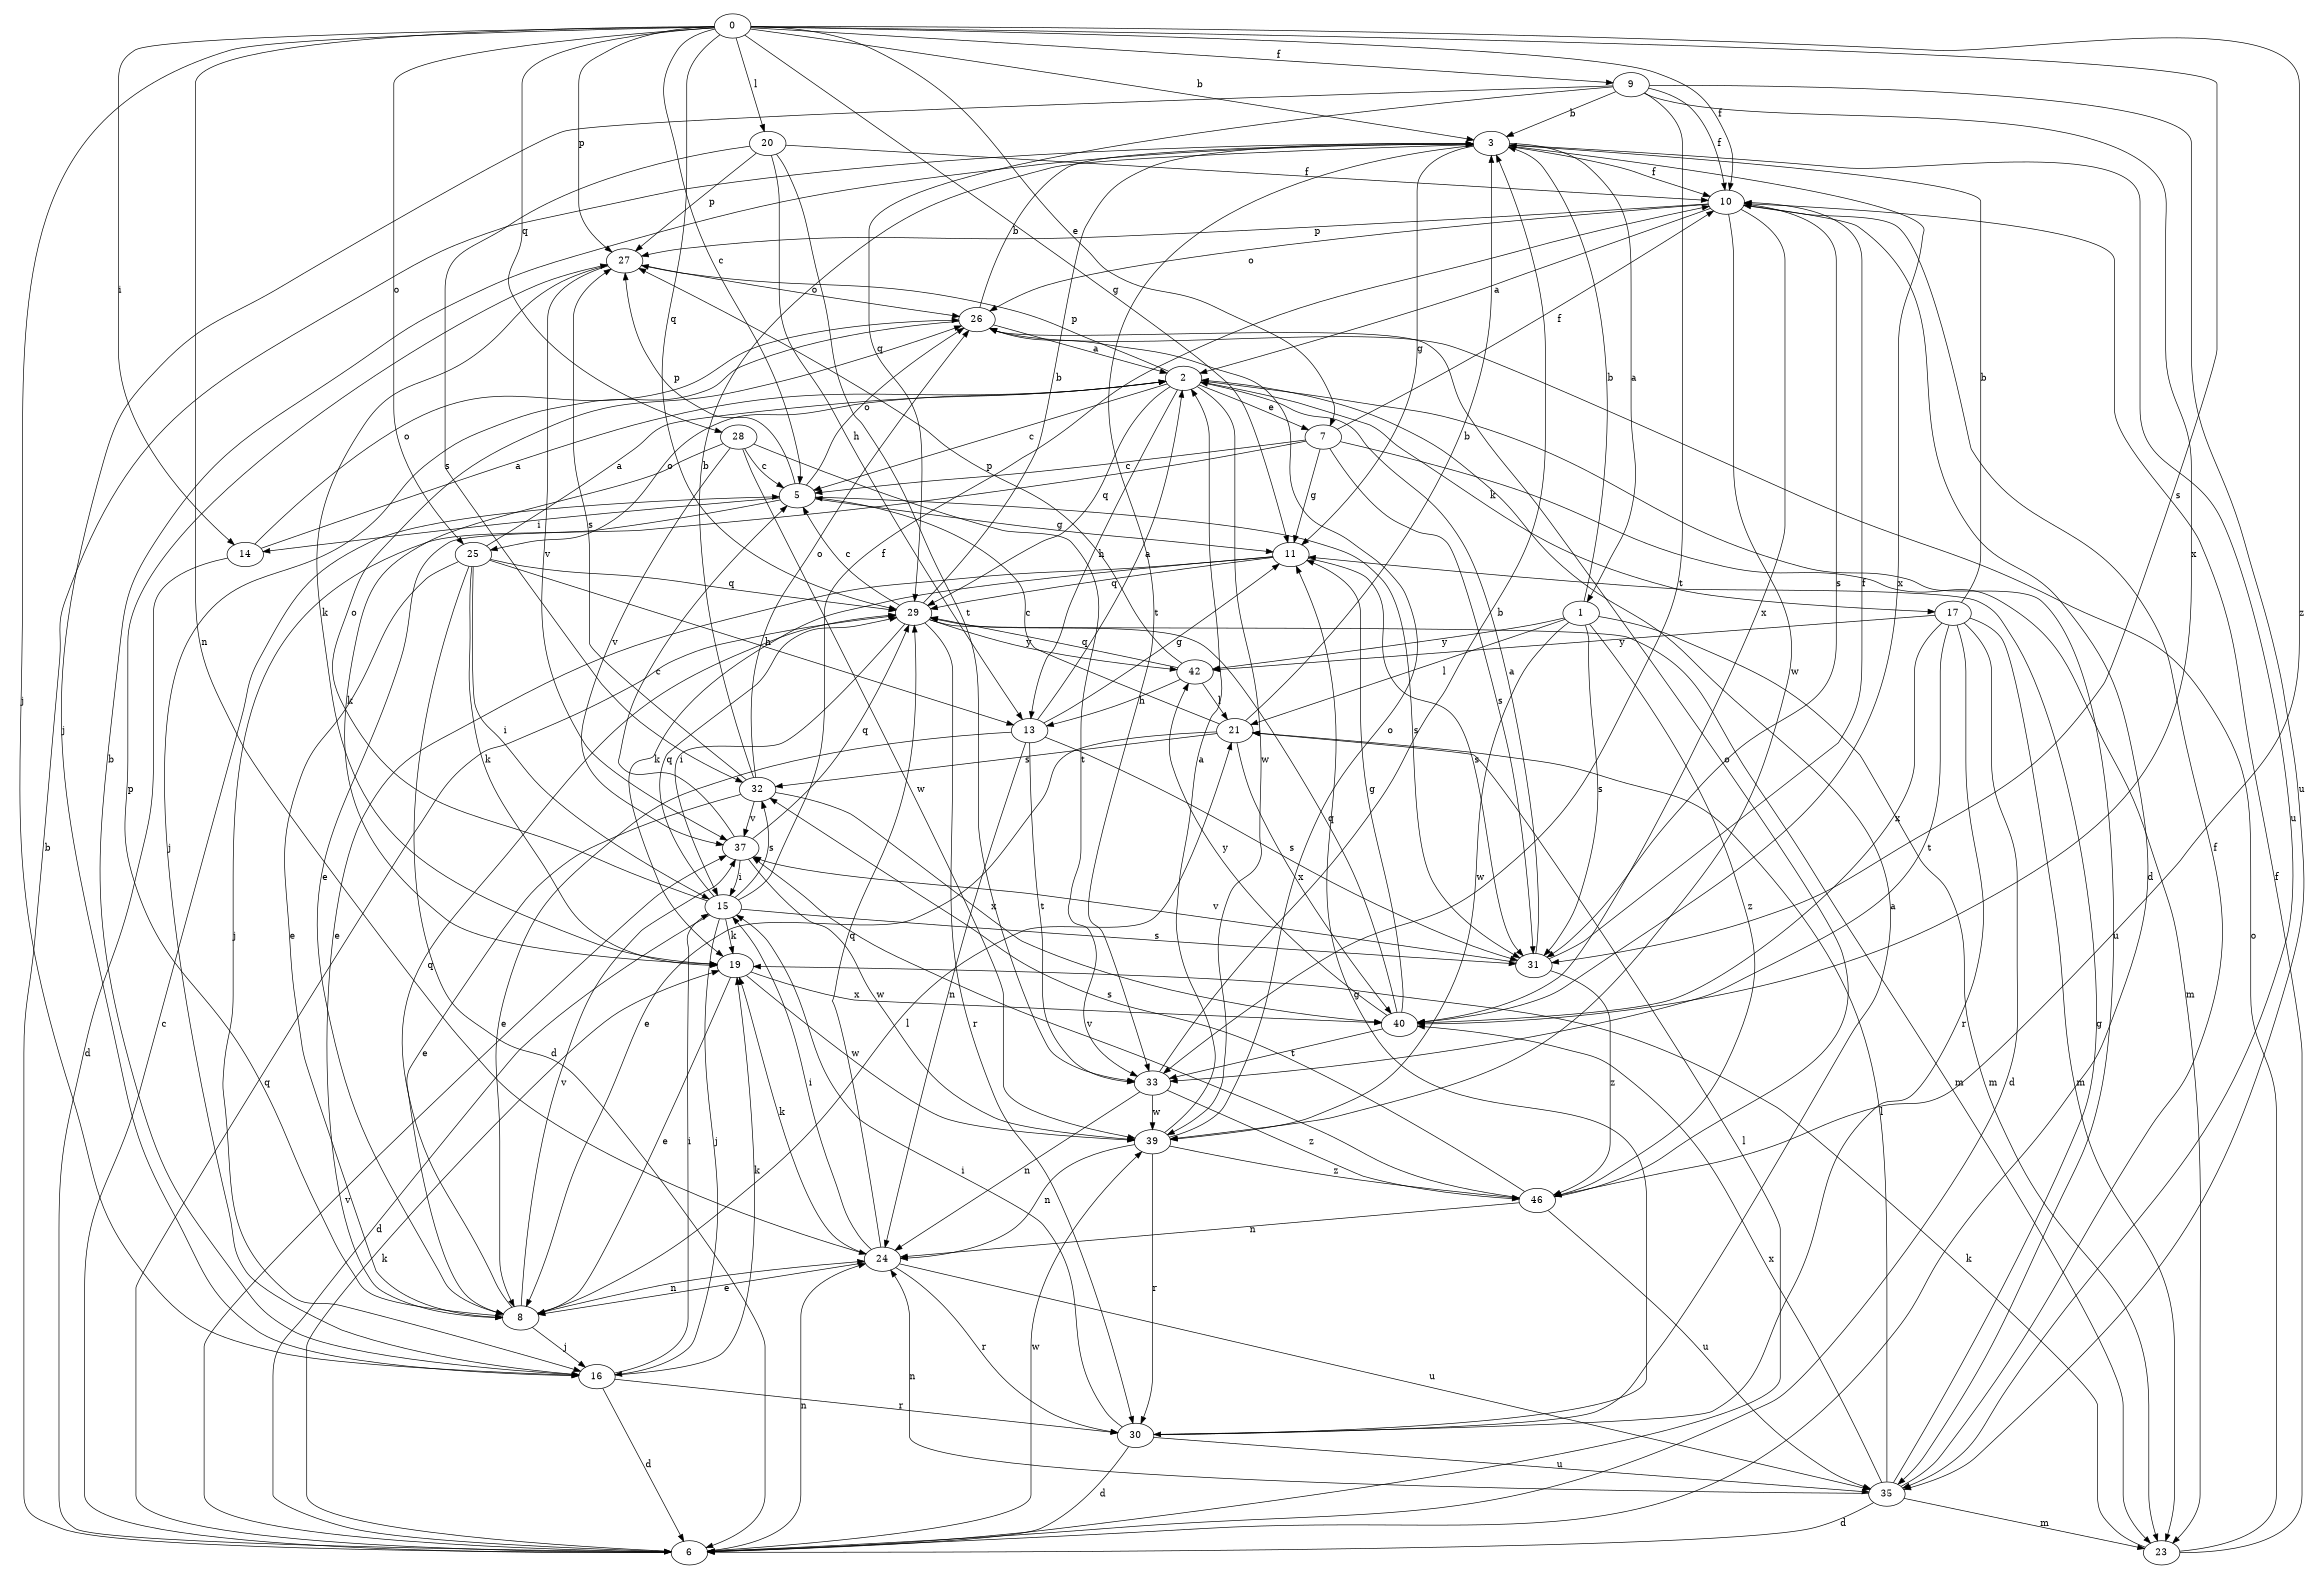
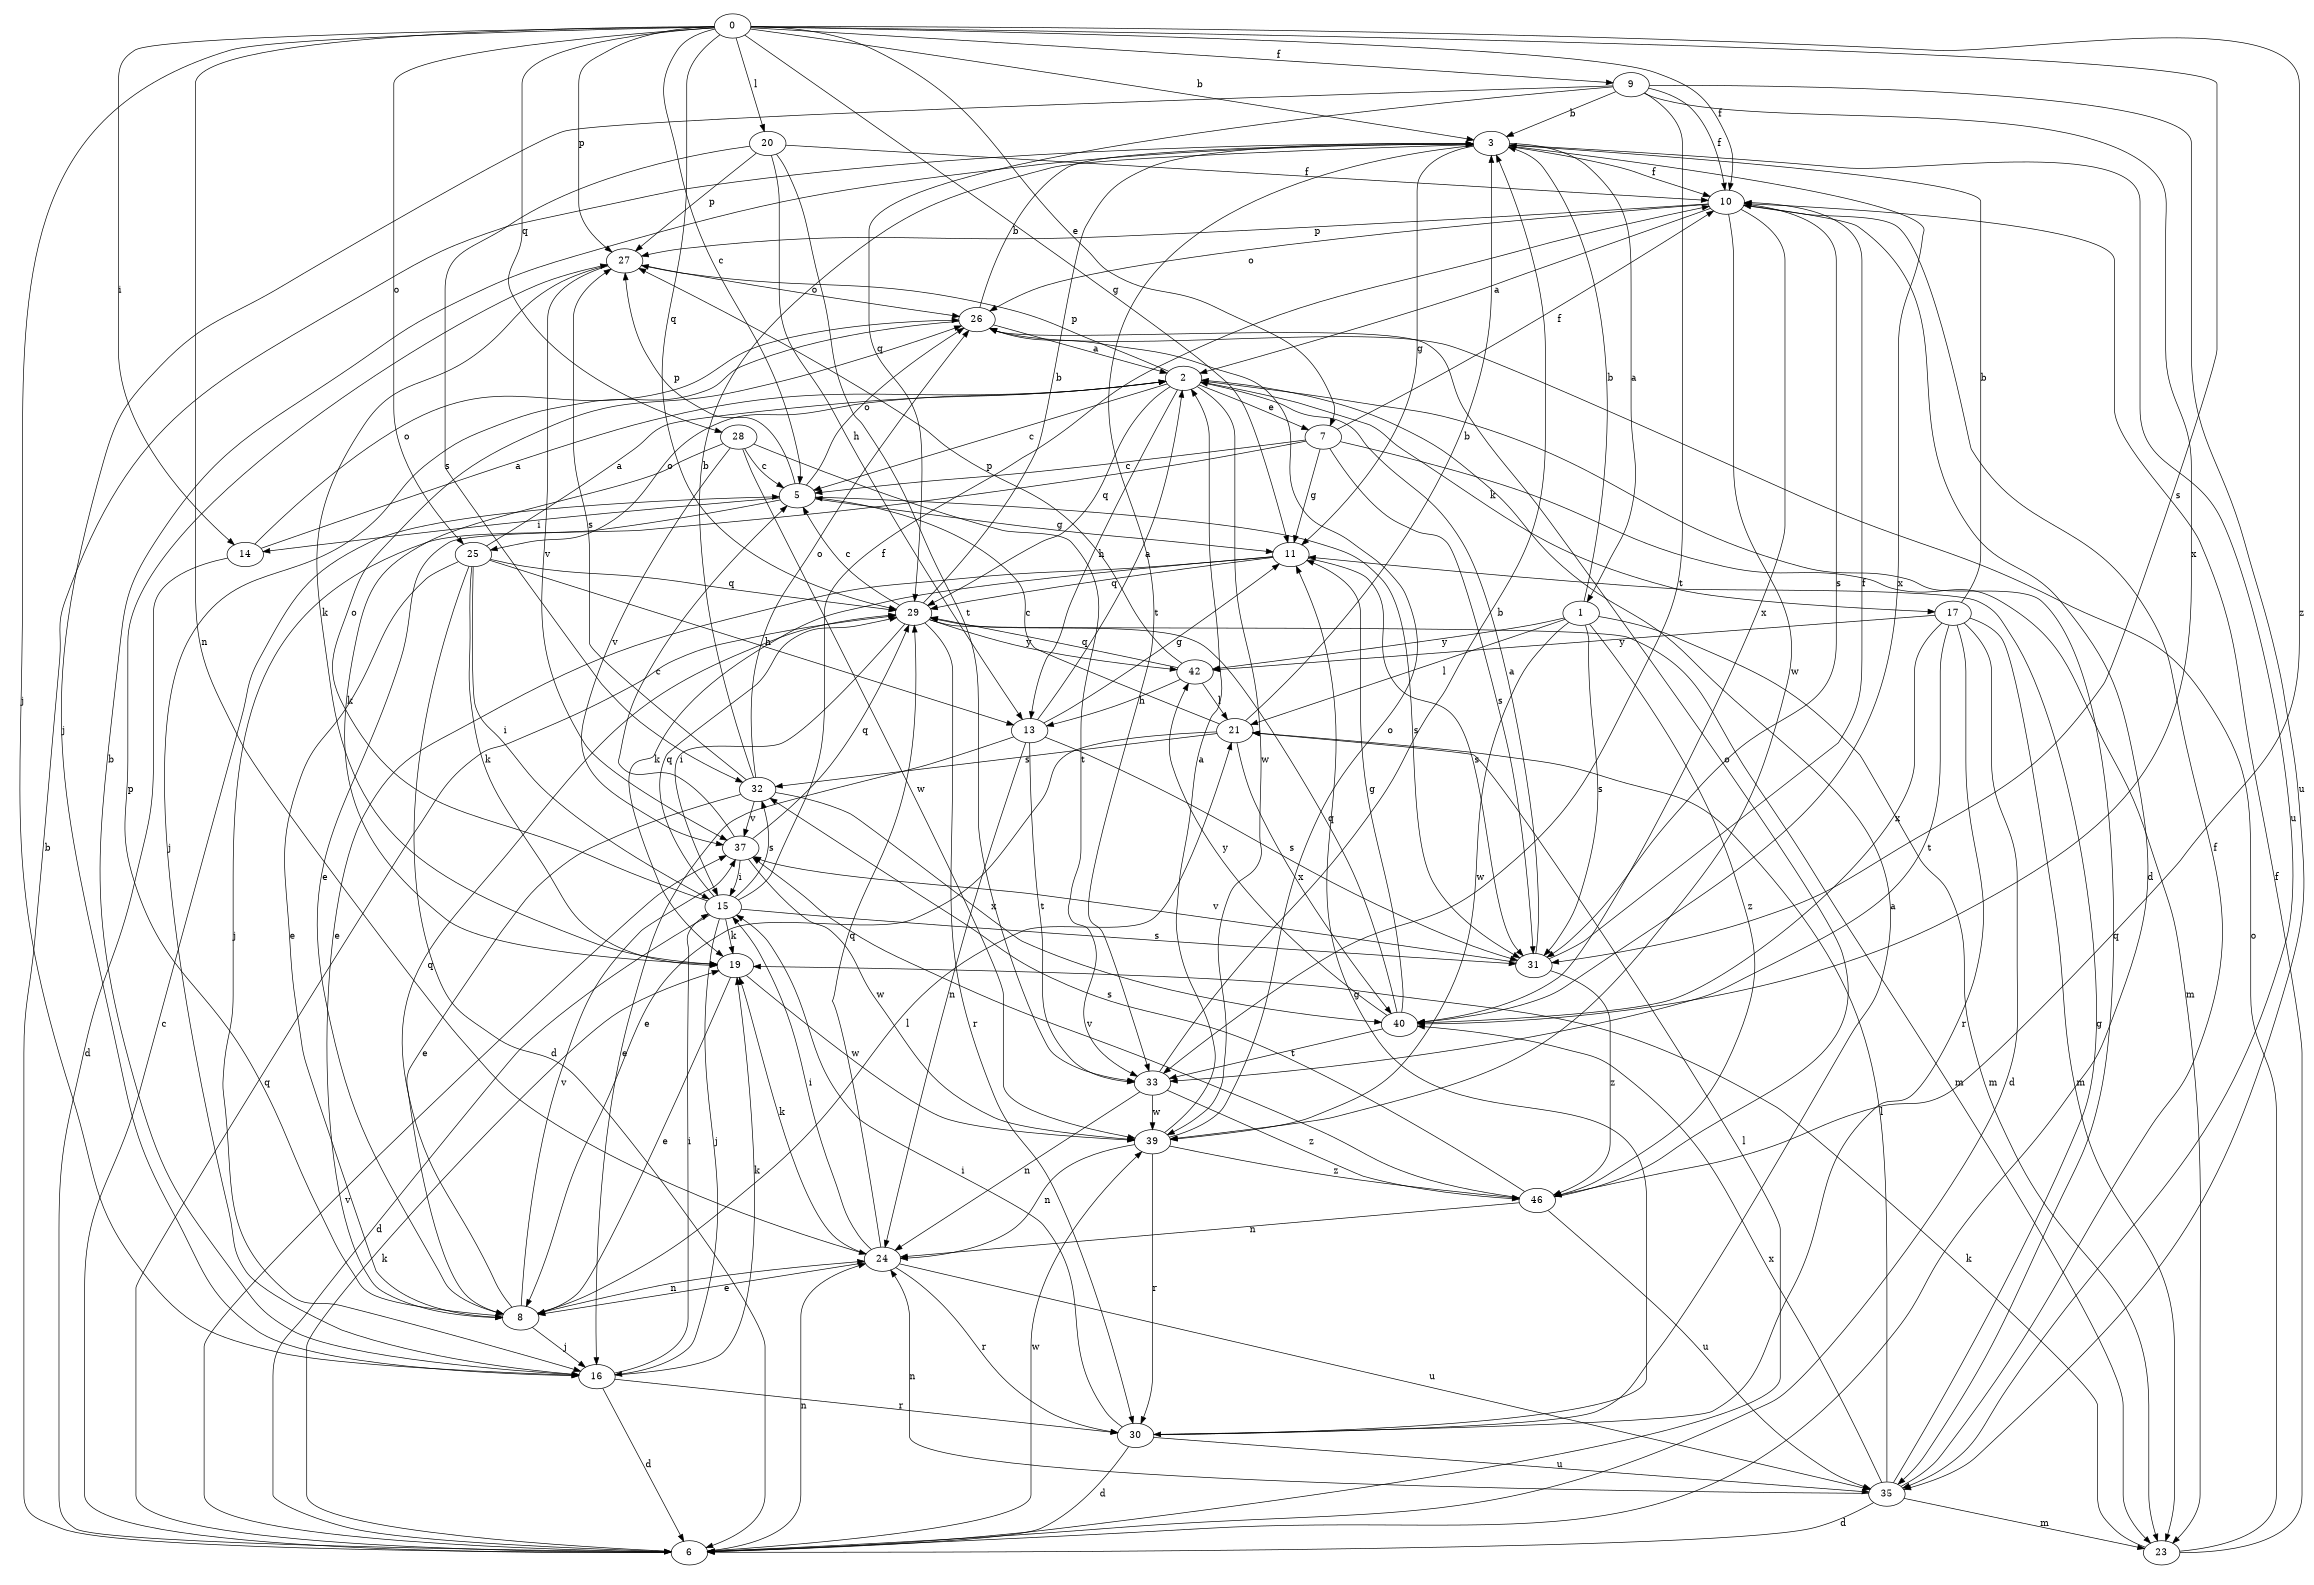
(582, 866) -> (655, 933)
(2116, 936) -> (2116, 936)
(1061, 1009) -> none
